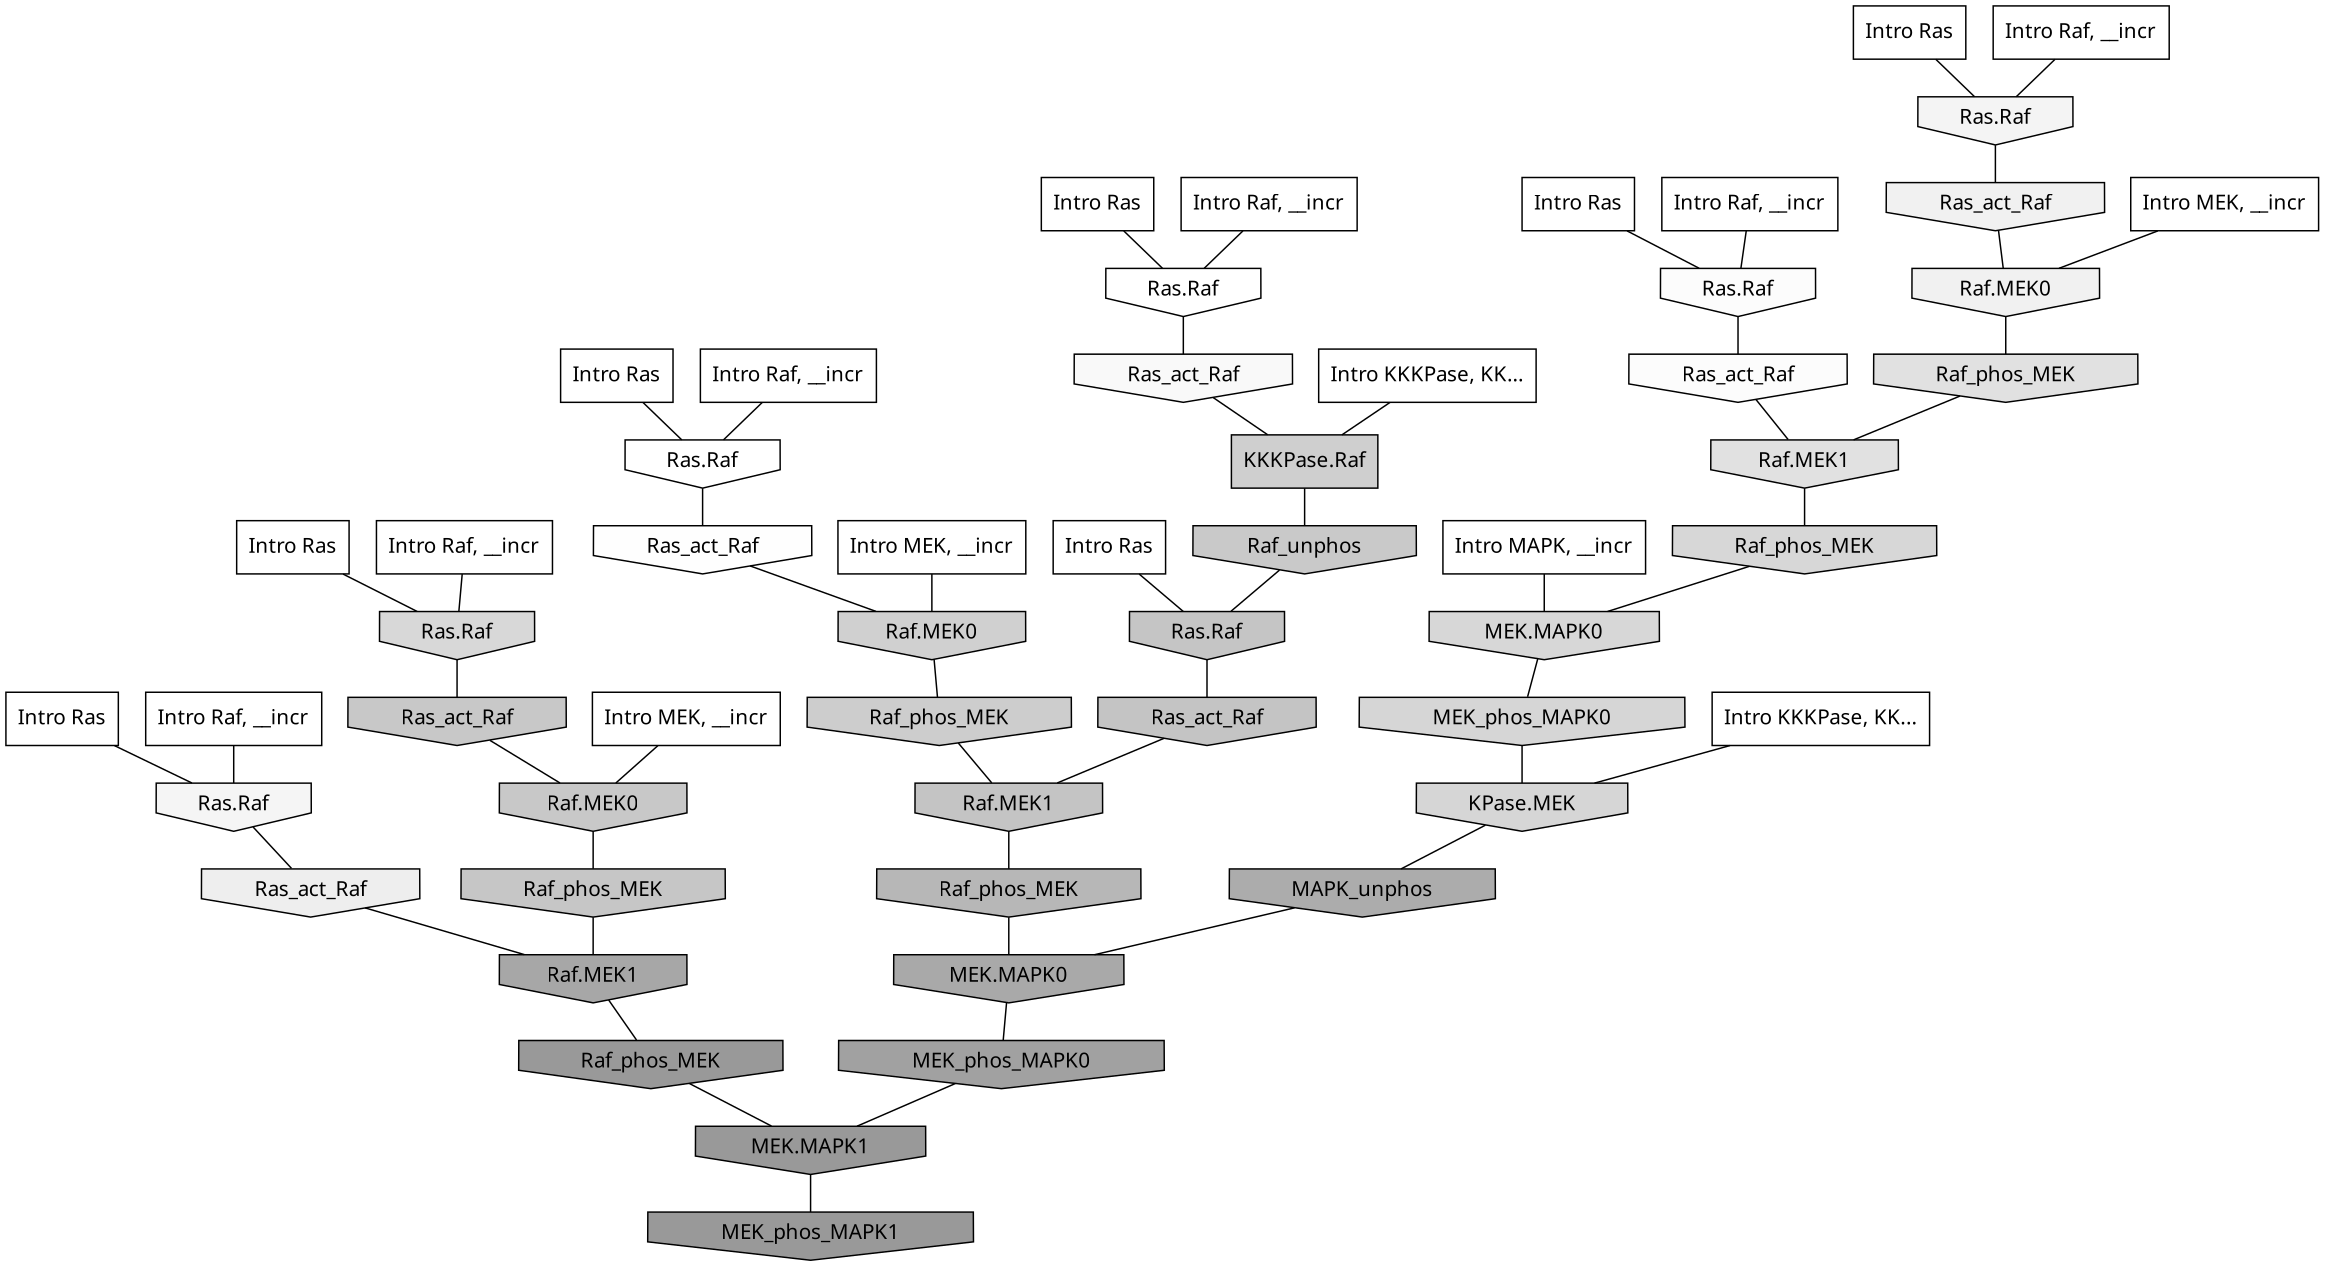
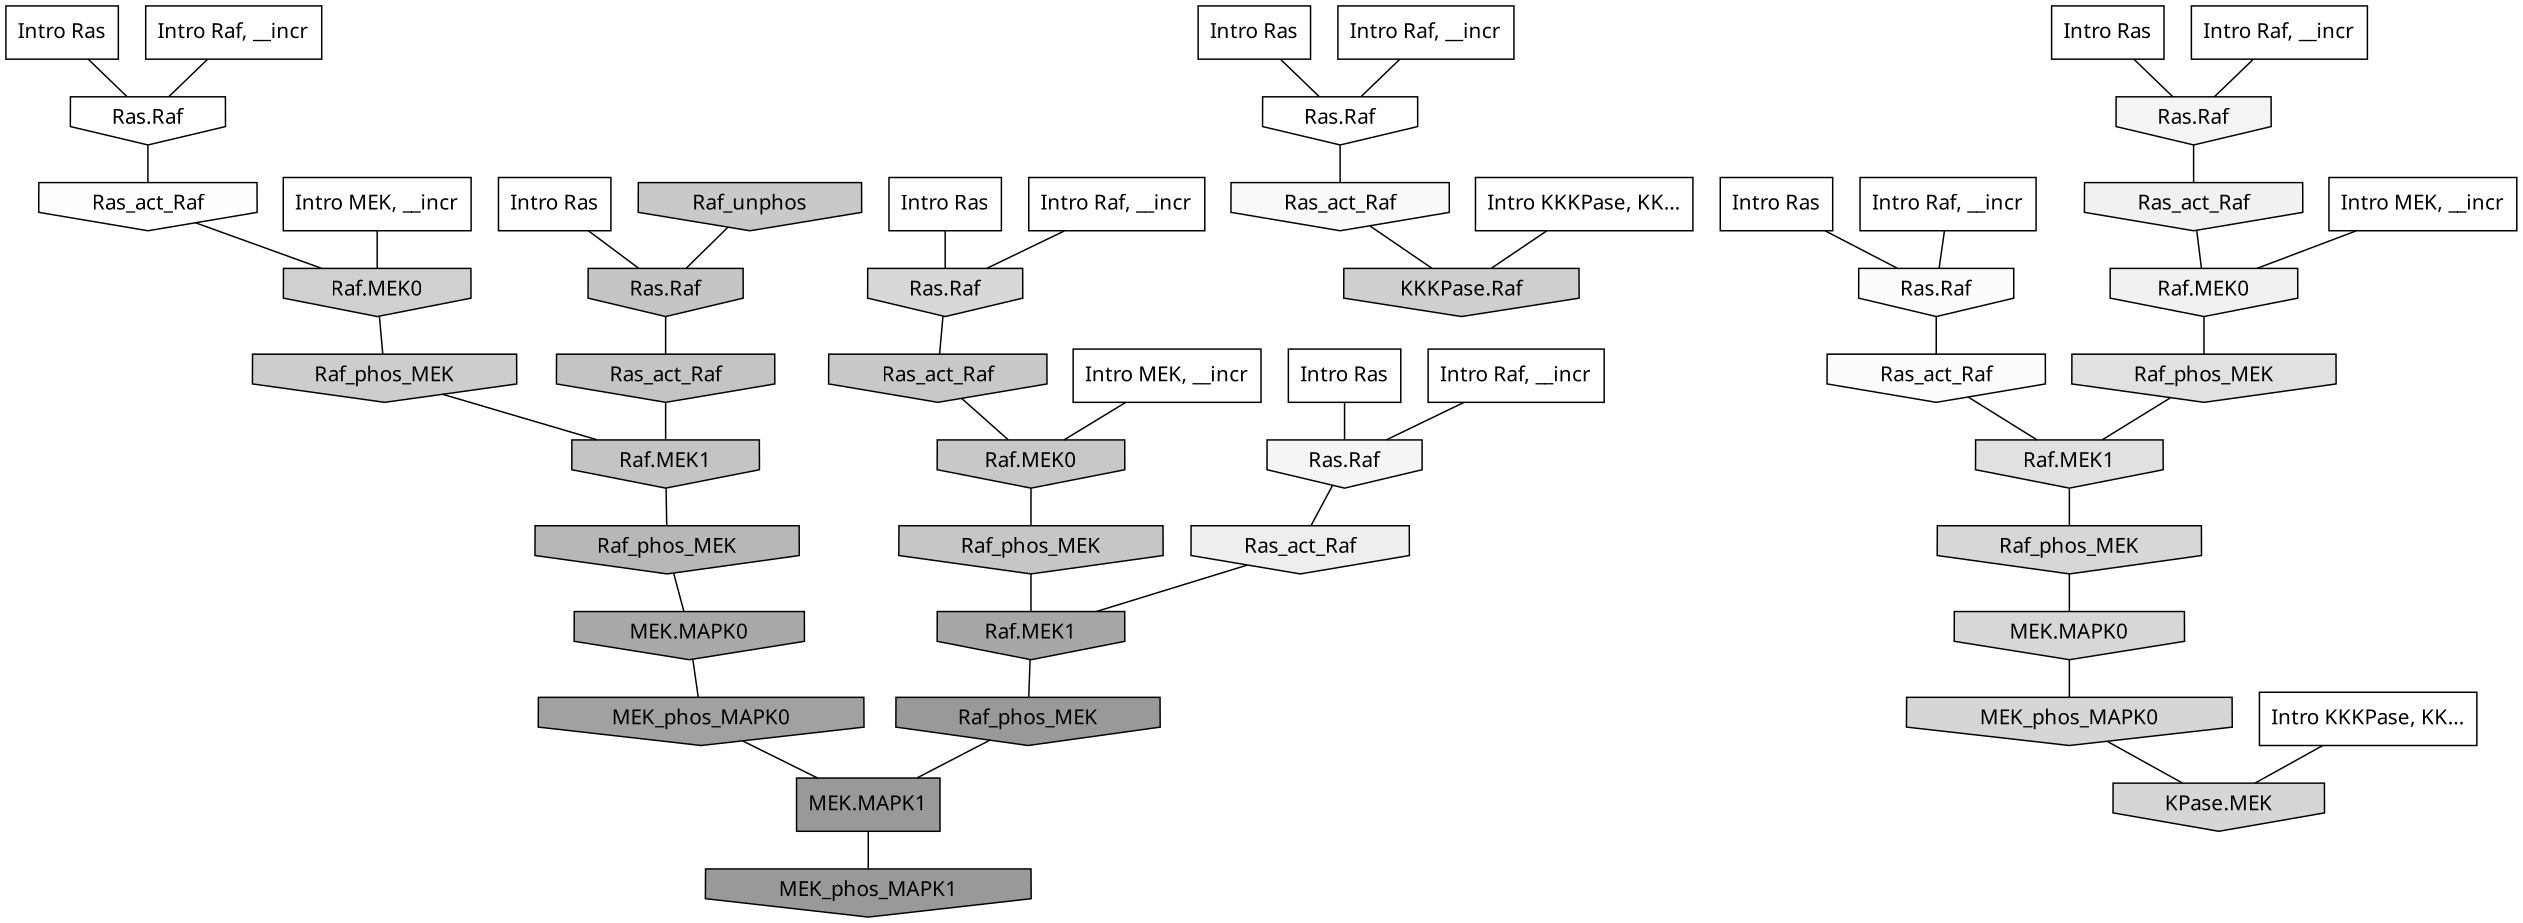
(1305, 462) -> (1461, 290)
(1305, 507) -> none
(1544, 547) -> none
(1362, 890) -> none
(811, 1148) -> (868, 805)
